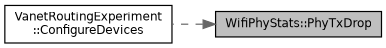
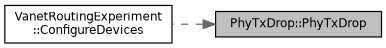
(299, 24) -> (299, 24)
